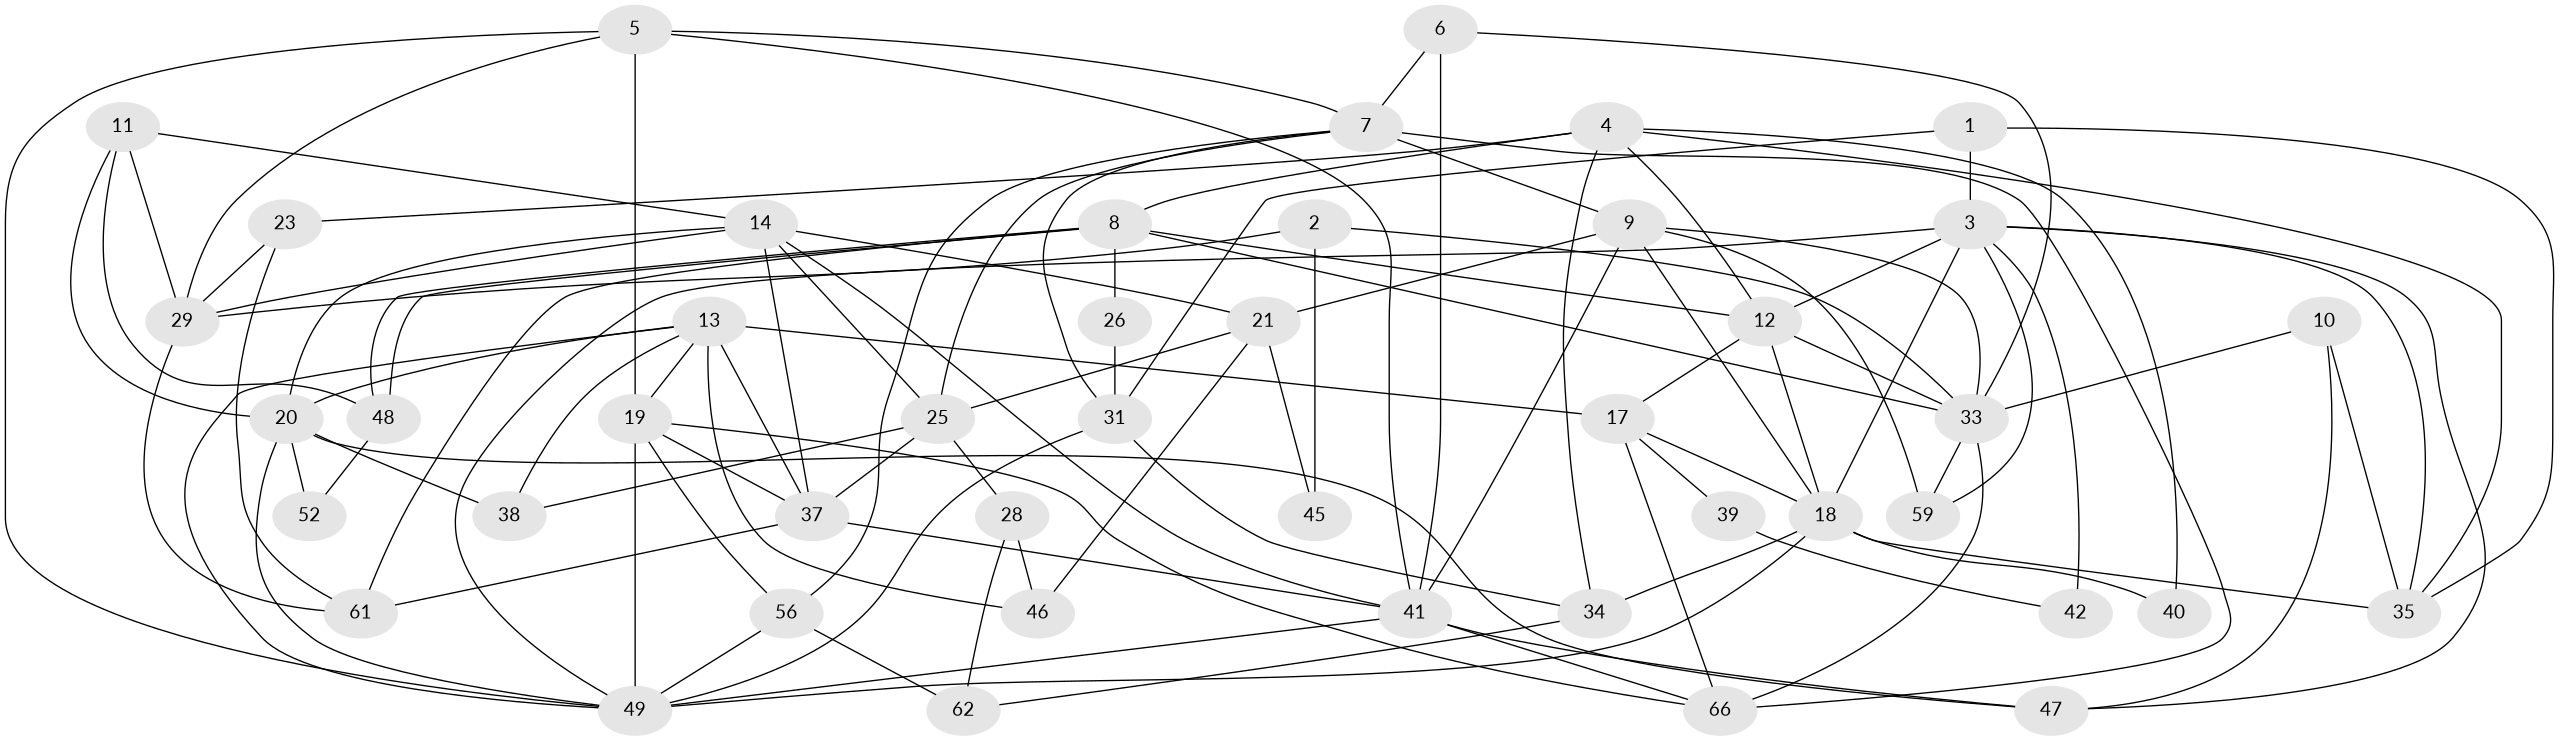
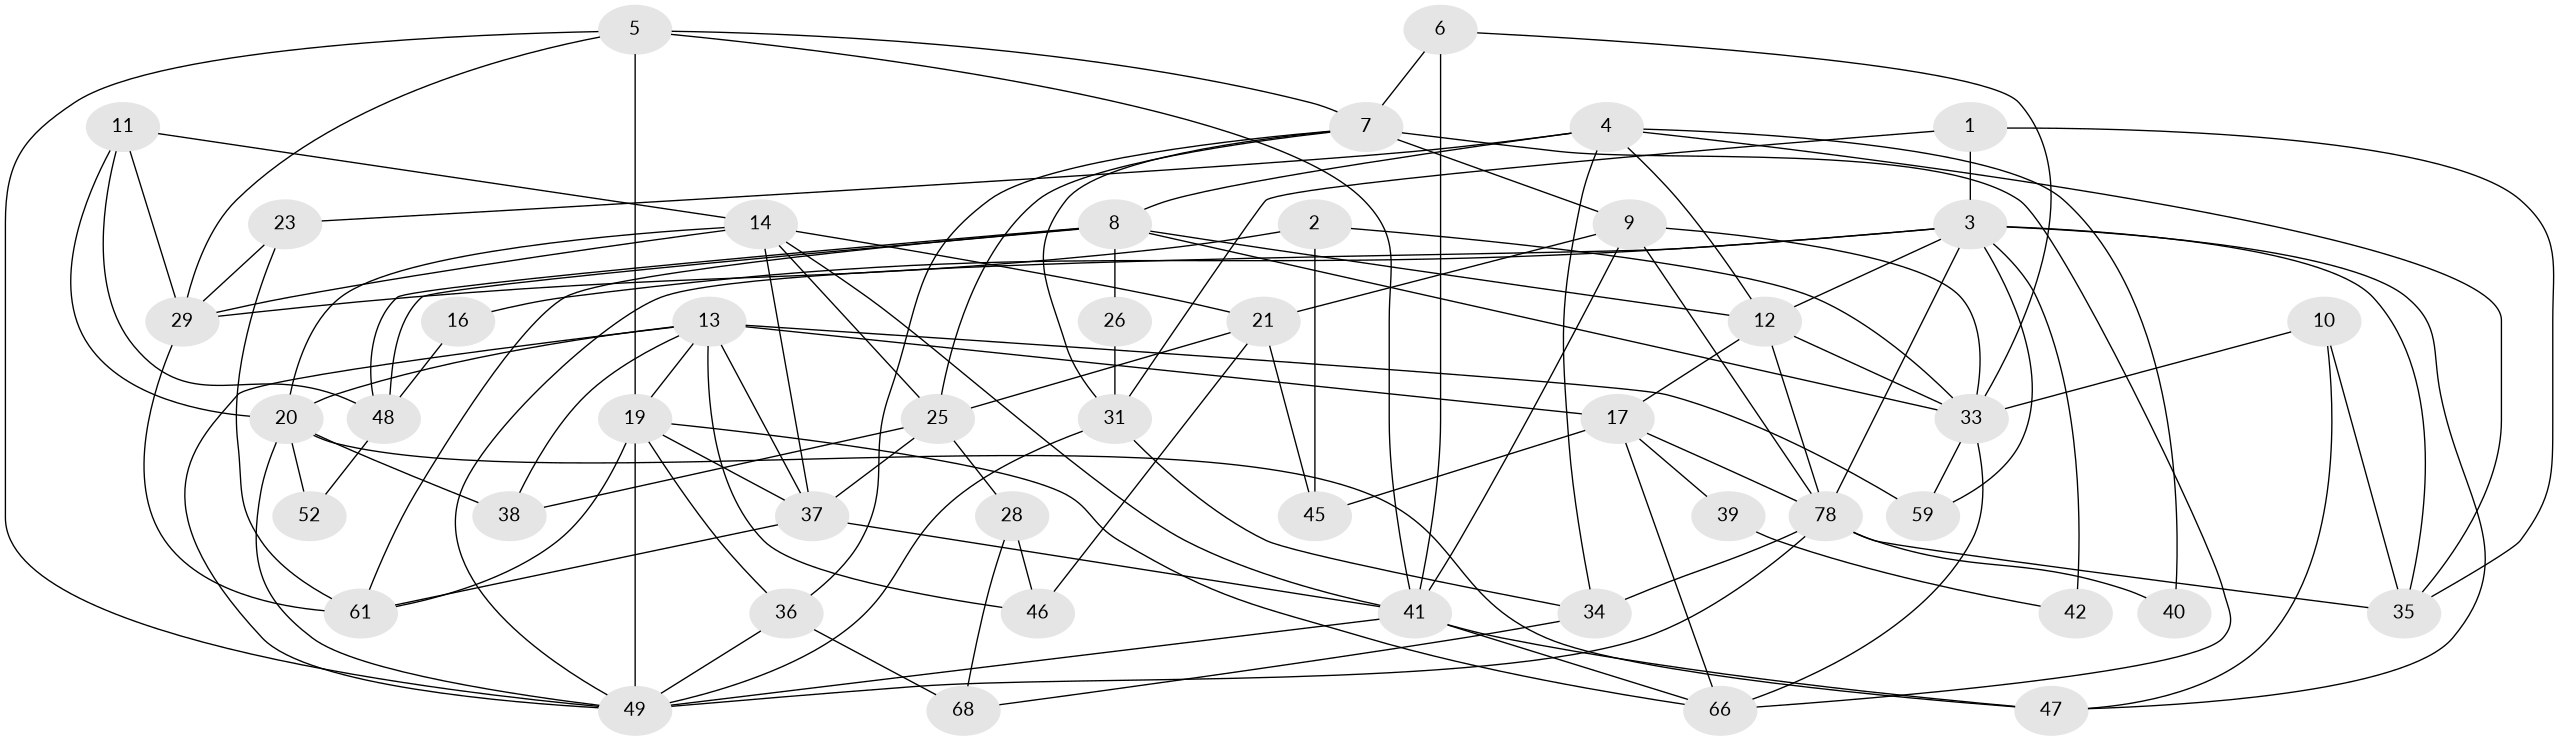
(1834, 319) -> (1333, 366)
none -> (458, 322)
none -> (1466, 468)
(1826, 516) -> (1826, 516)
none -> (535, 557)
(787, 614) -> (787, 614)
(964, 711) -> (964, 711)
